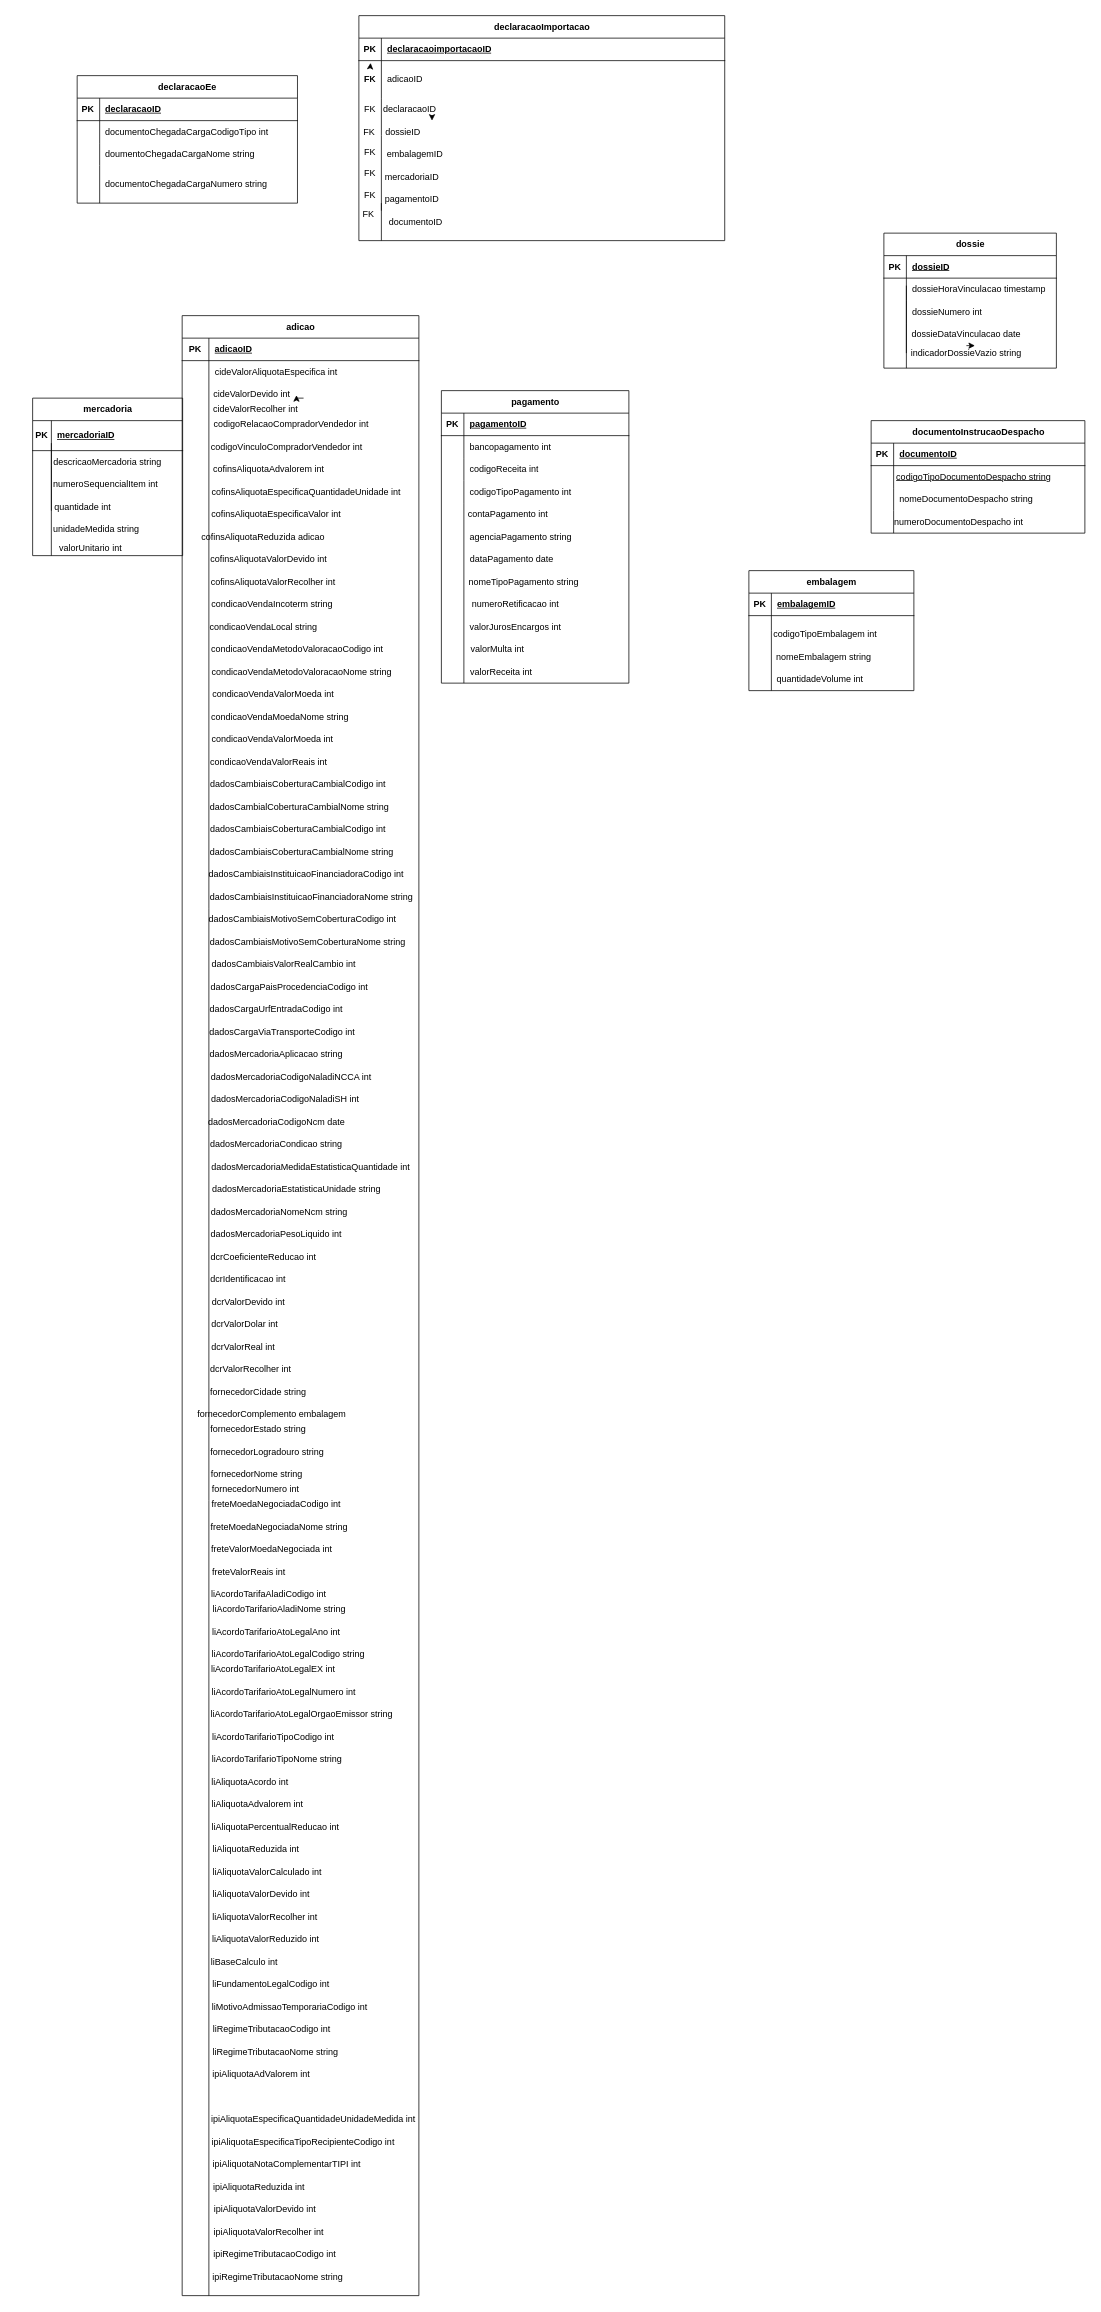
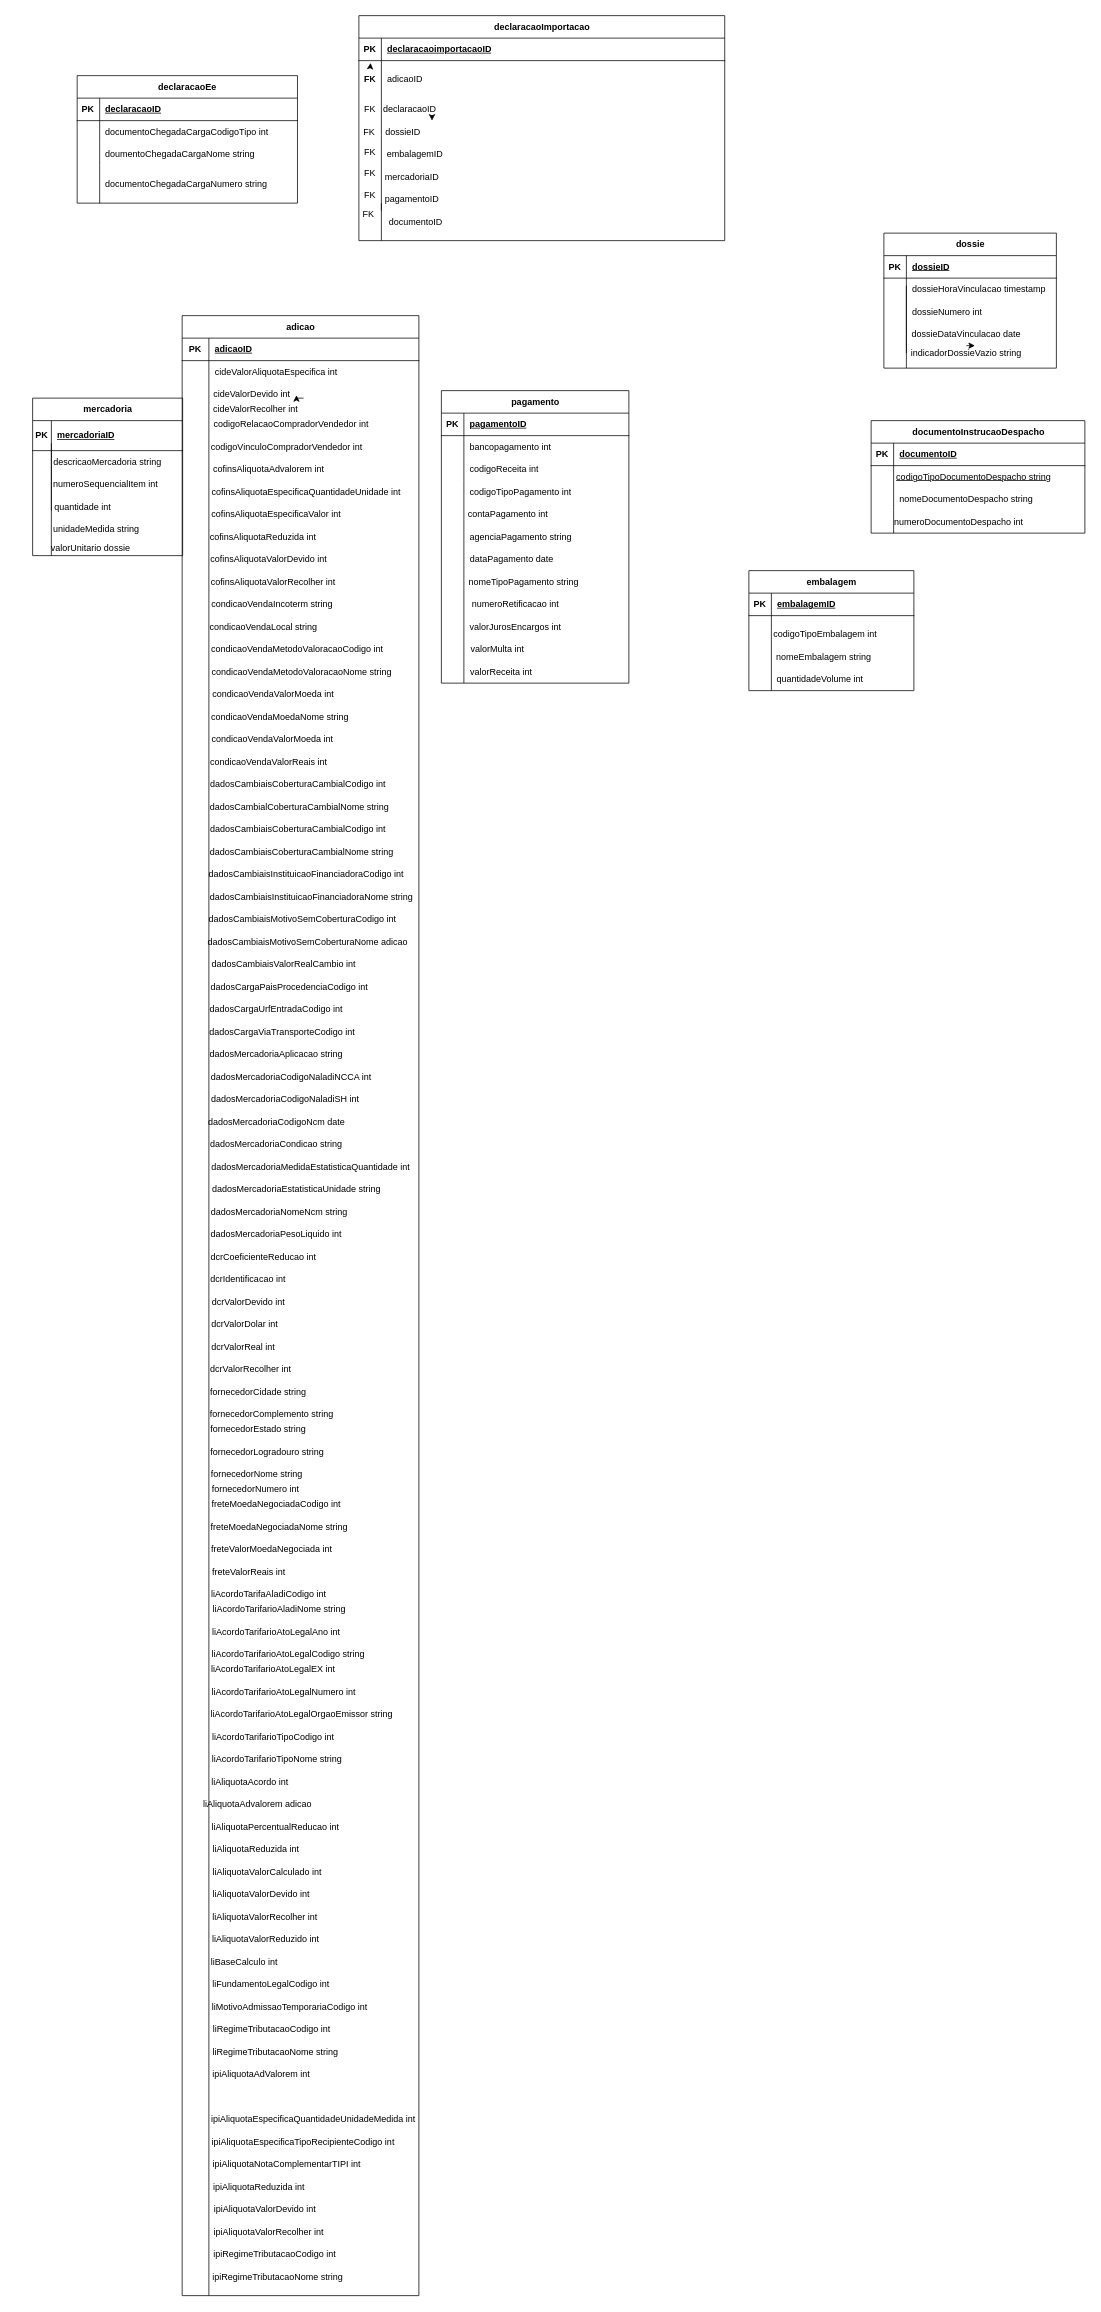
(263, 537) -> (263, 537)
(91, 548) -> (91, 548)
(308, 942) -> (308, 942)
(272, 1414) -> (272, 1414)
(258, 1804) -> (258, 1804)
